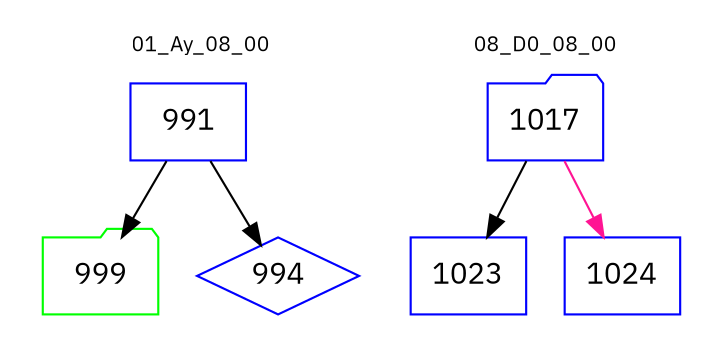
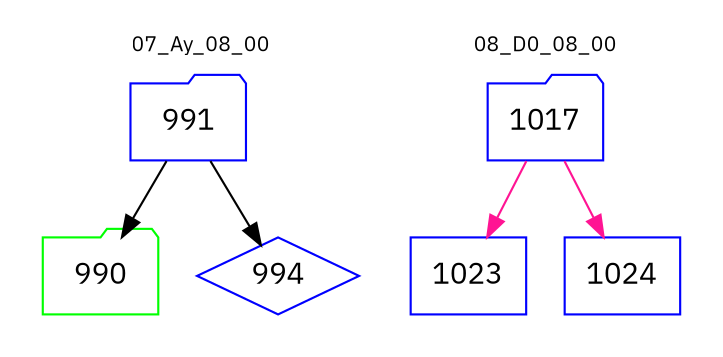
(201, 46) -> (201, 46)
(188, 122) -> (188, 122)
(512, 189) -> (512, 189)
(101, 276) -> (101, 276)
